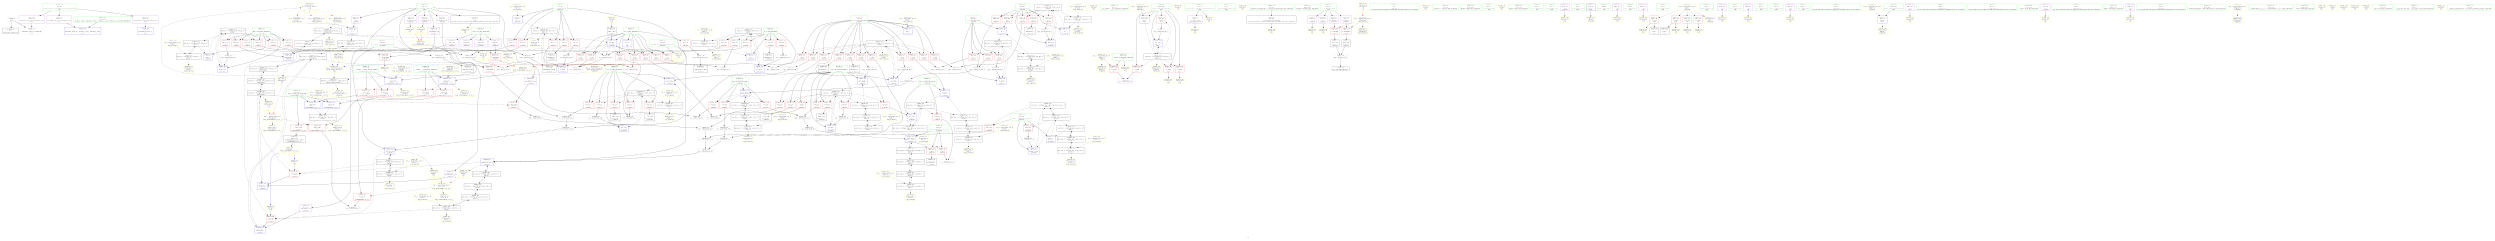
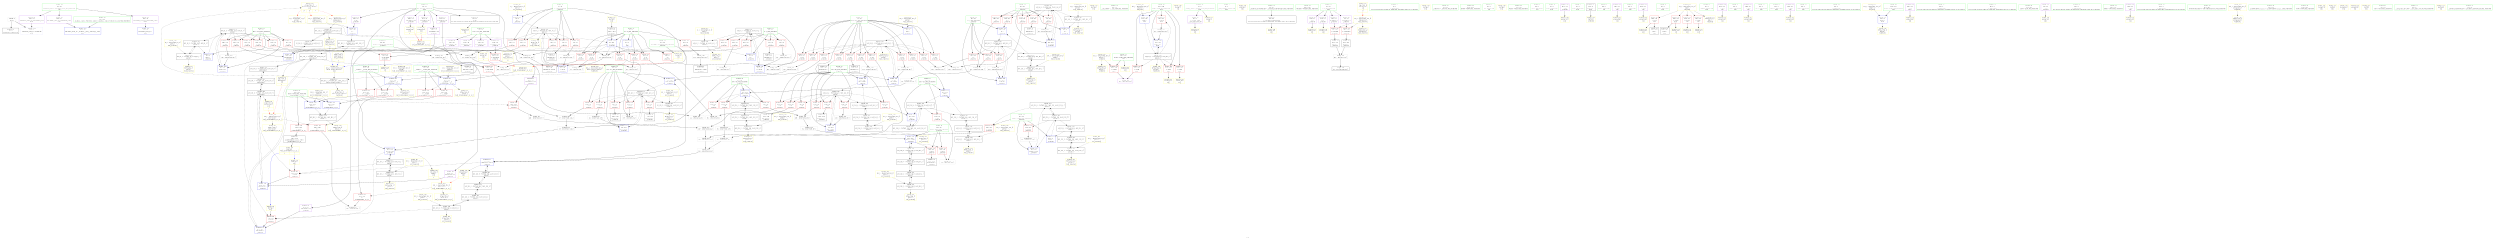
(656, 57) -> none
